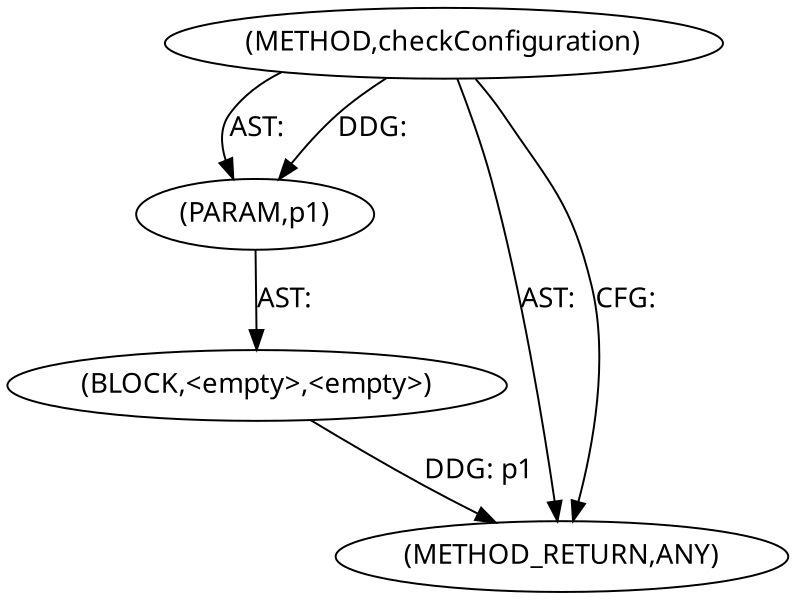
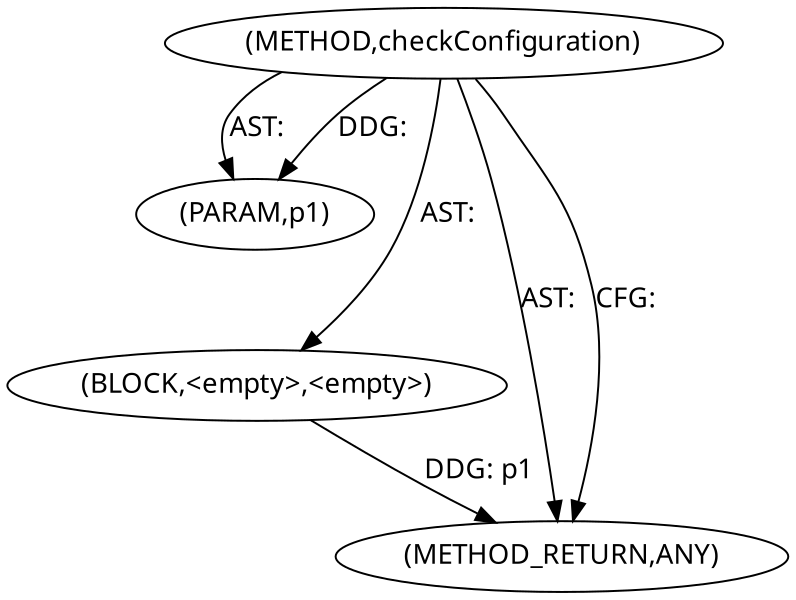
(256, 290) -> (405, 221)
